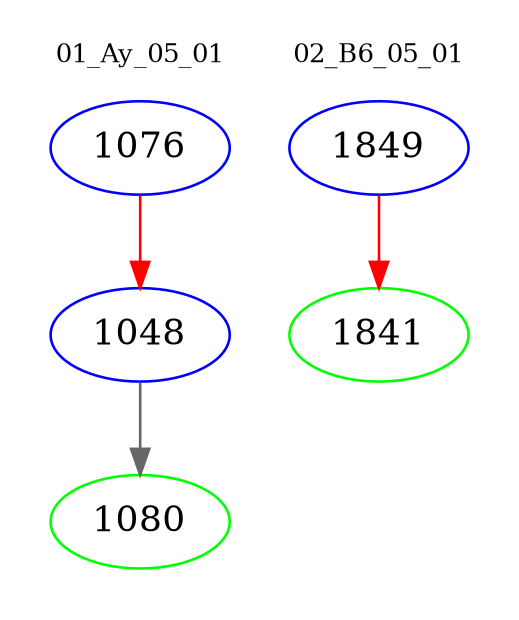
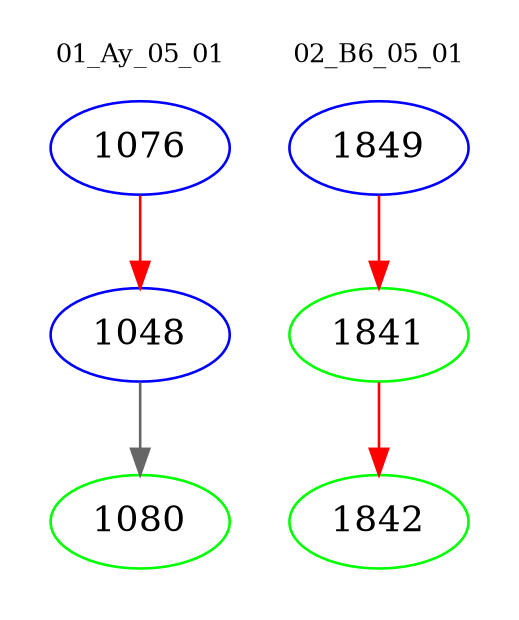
none -> (379, 522)
